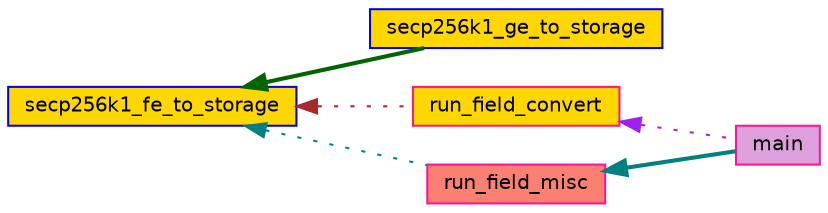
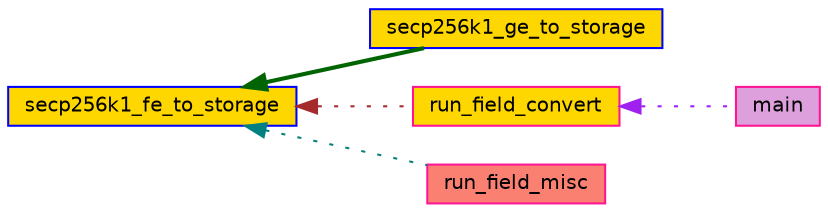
(681, 159) -> none
